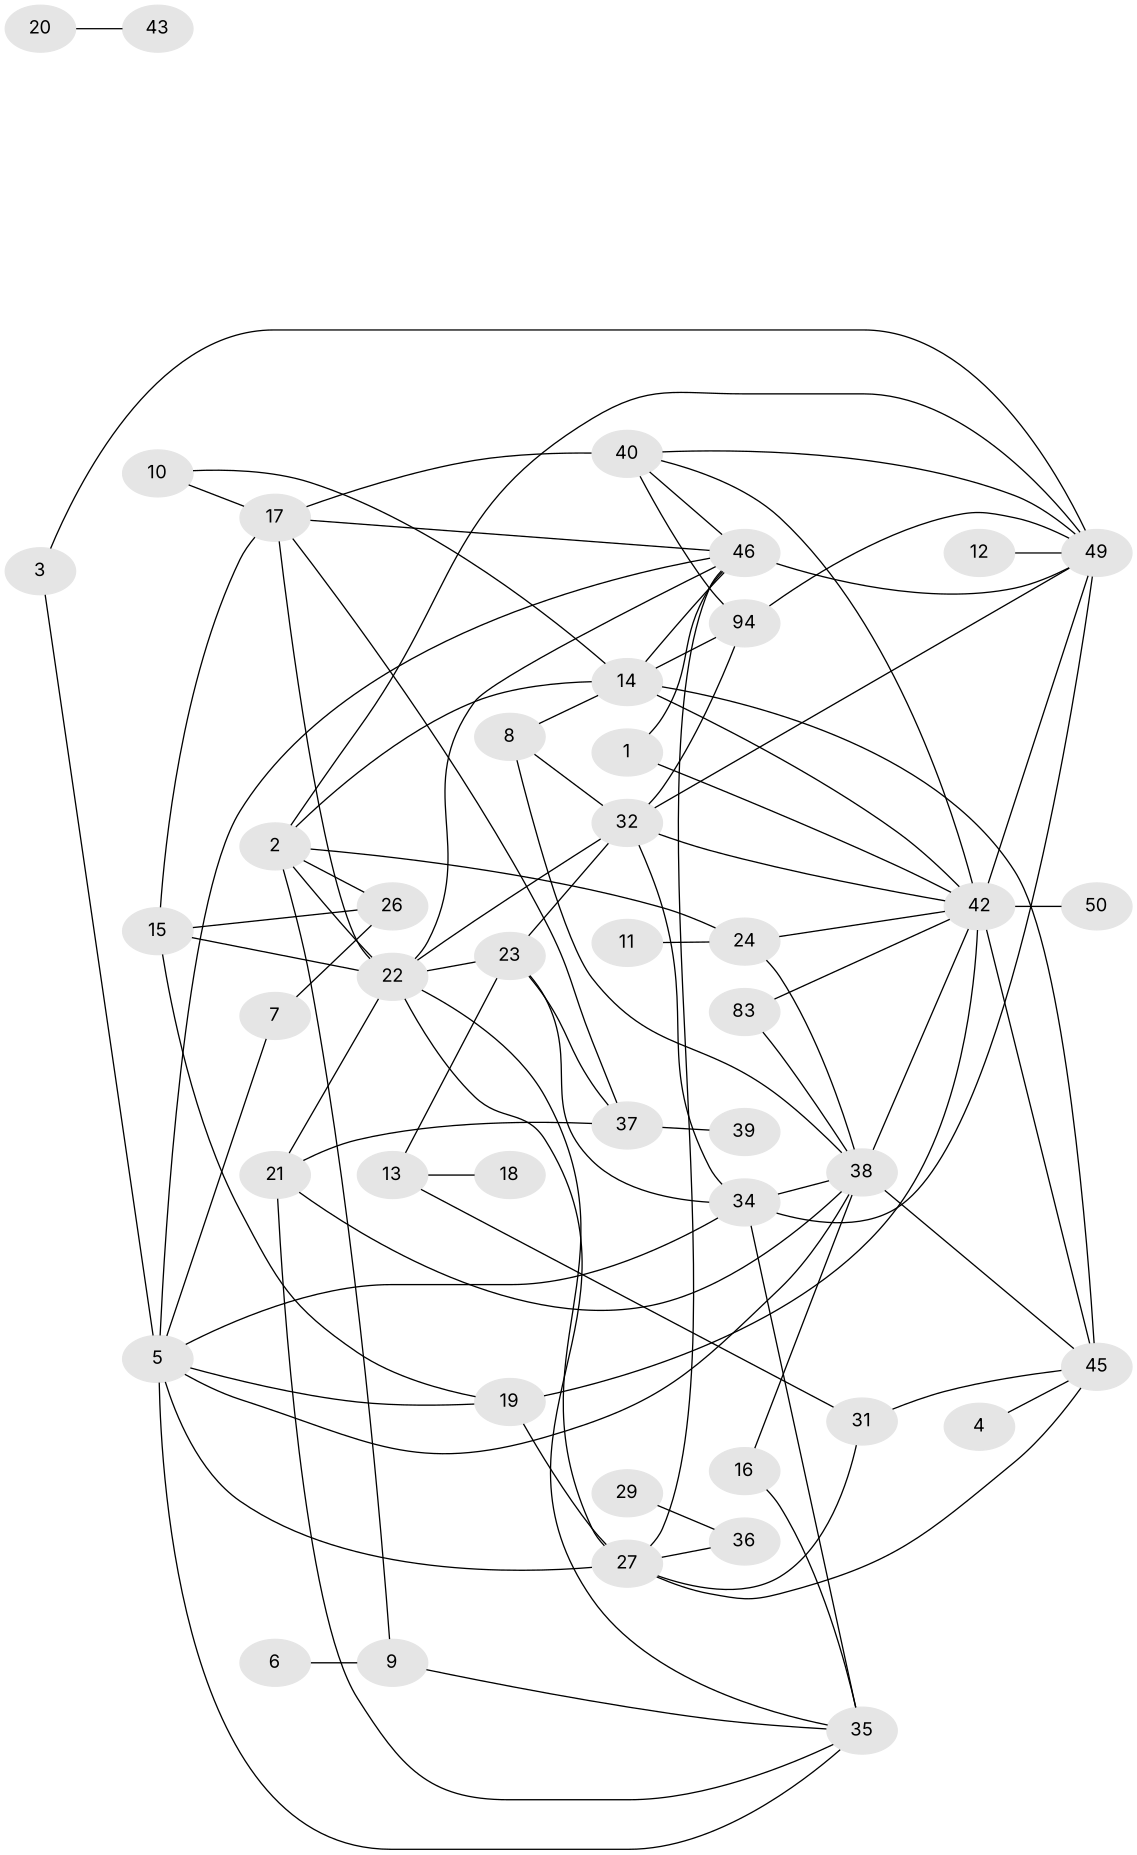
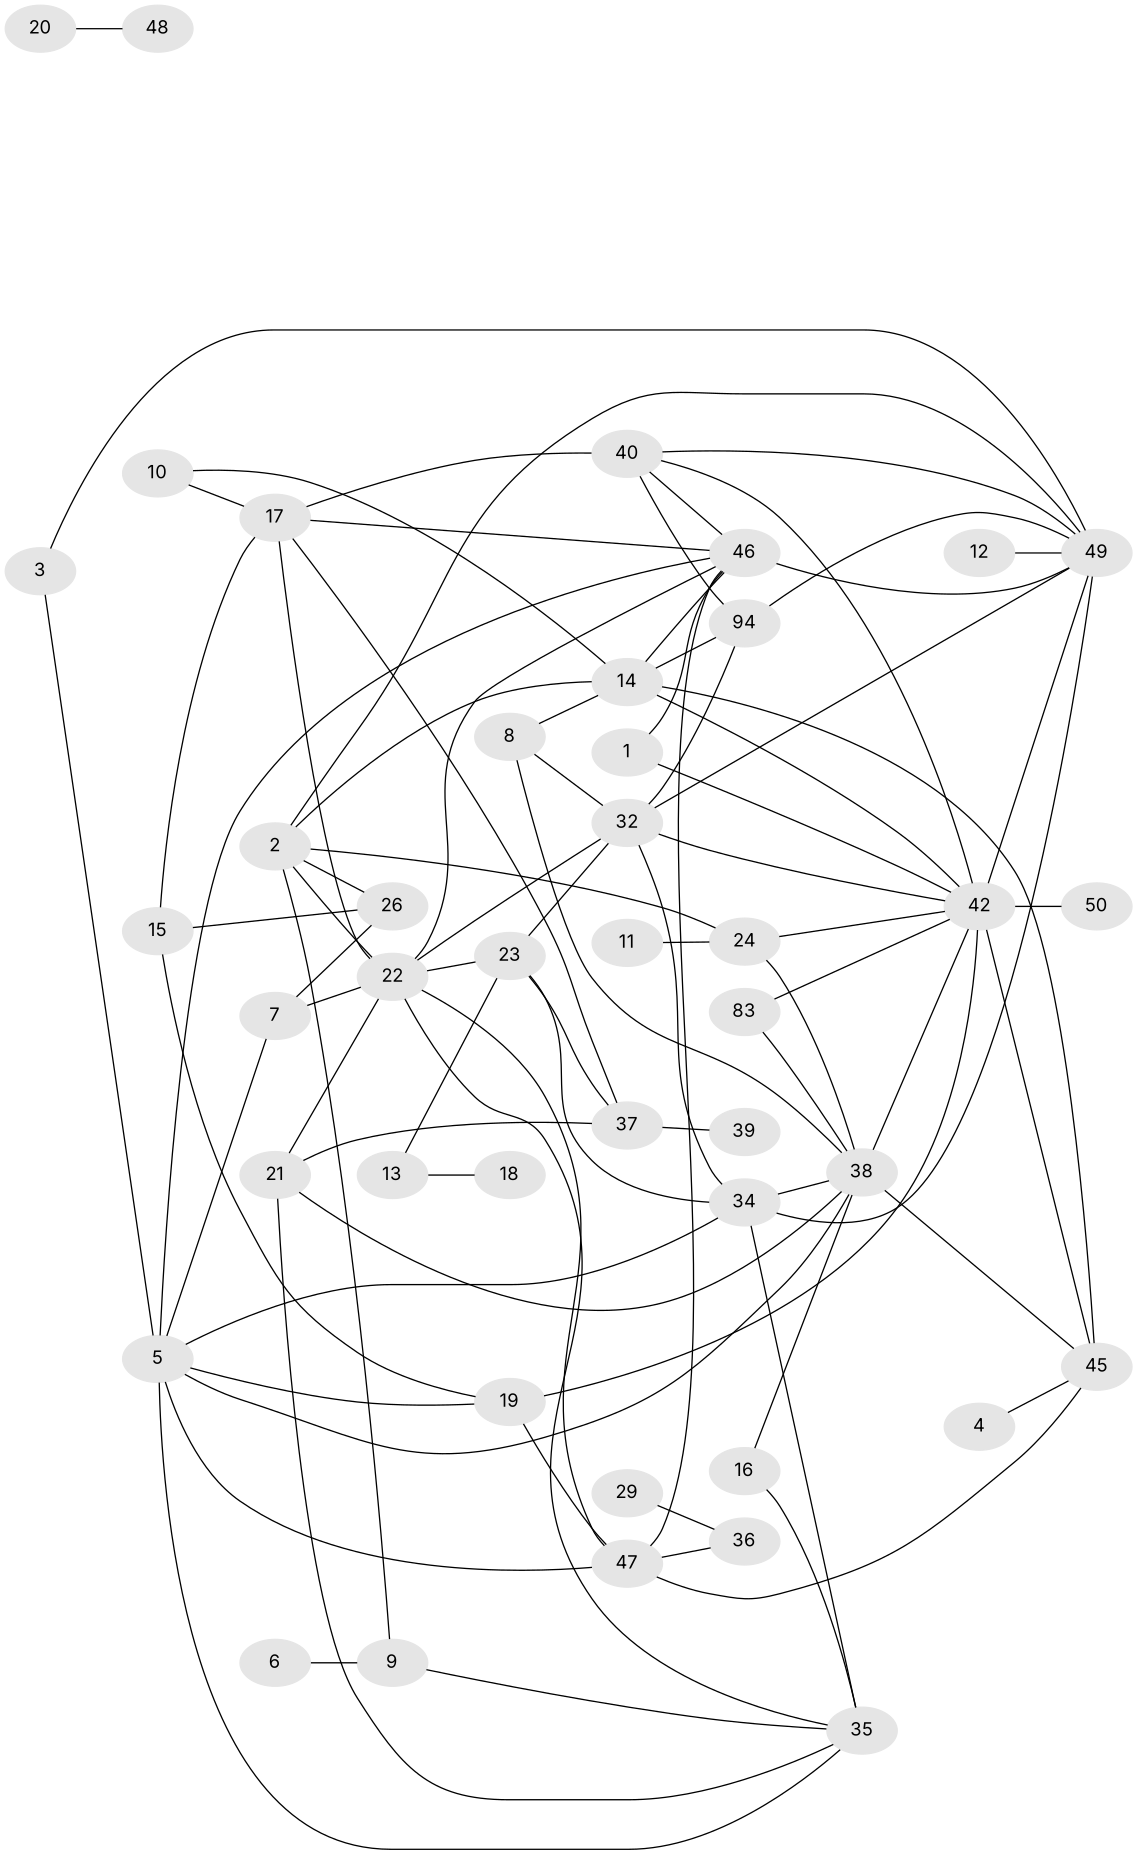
(158, 29) -> (158, 29)
(275, 954) -> (334, 996)
(862, 1422) -> none
(627, 1564) -> (627, 1564)
